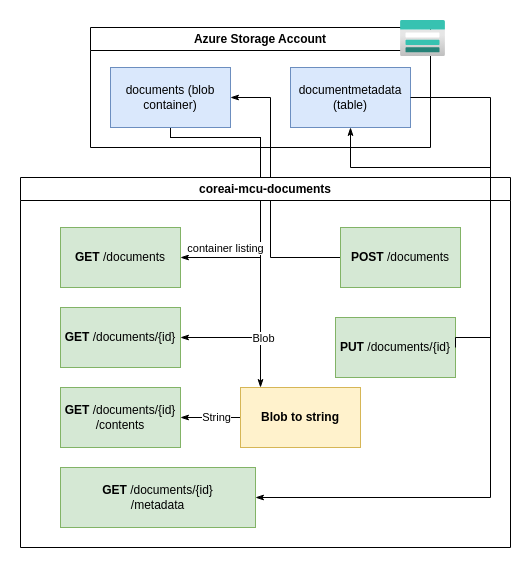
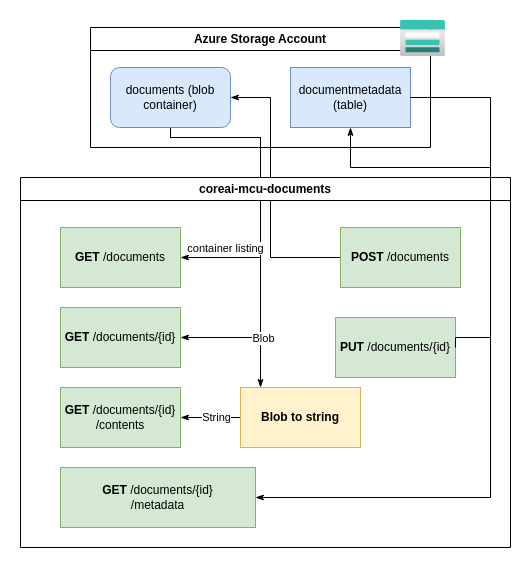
(171, 98) -> (171, 98)
